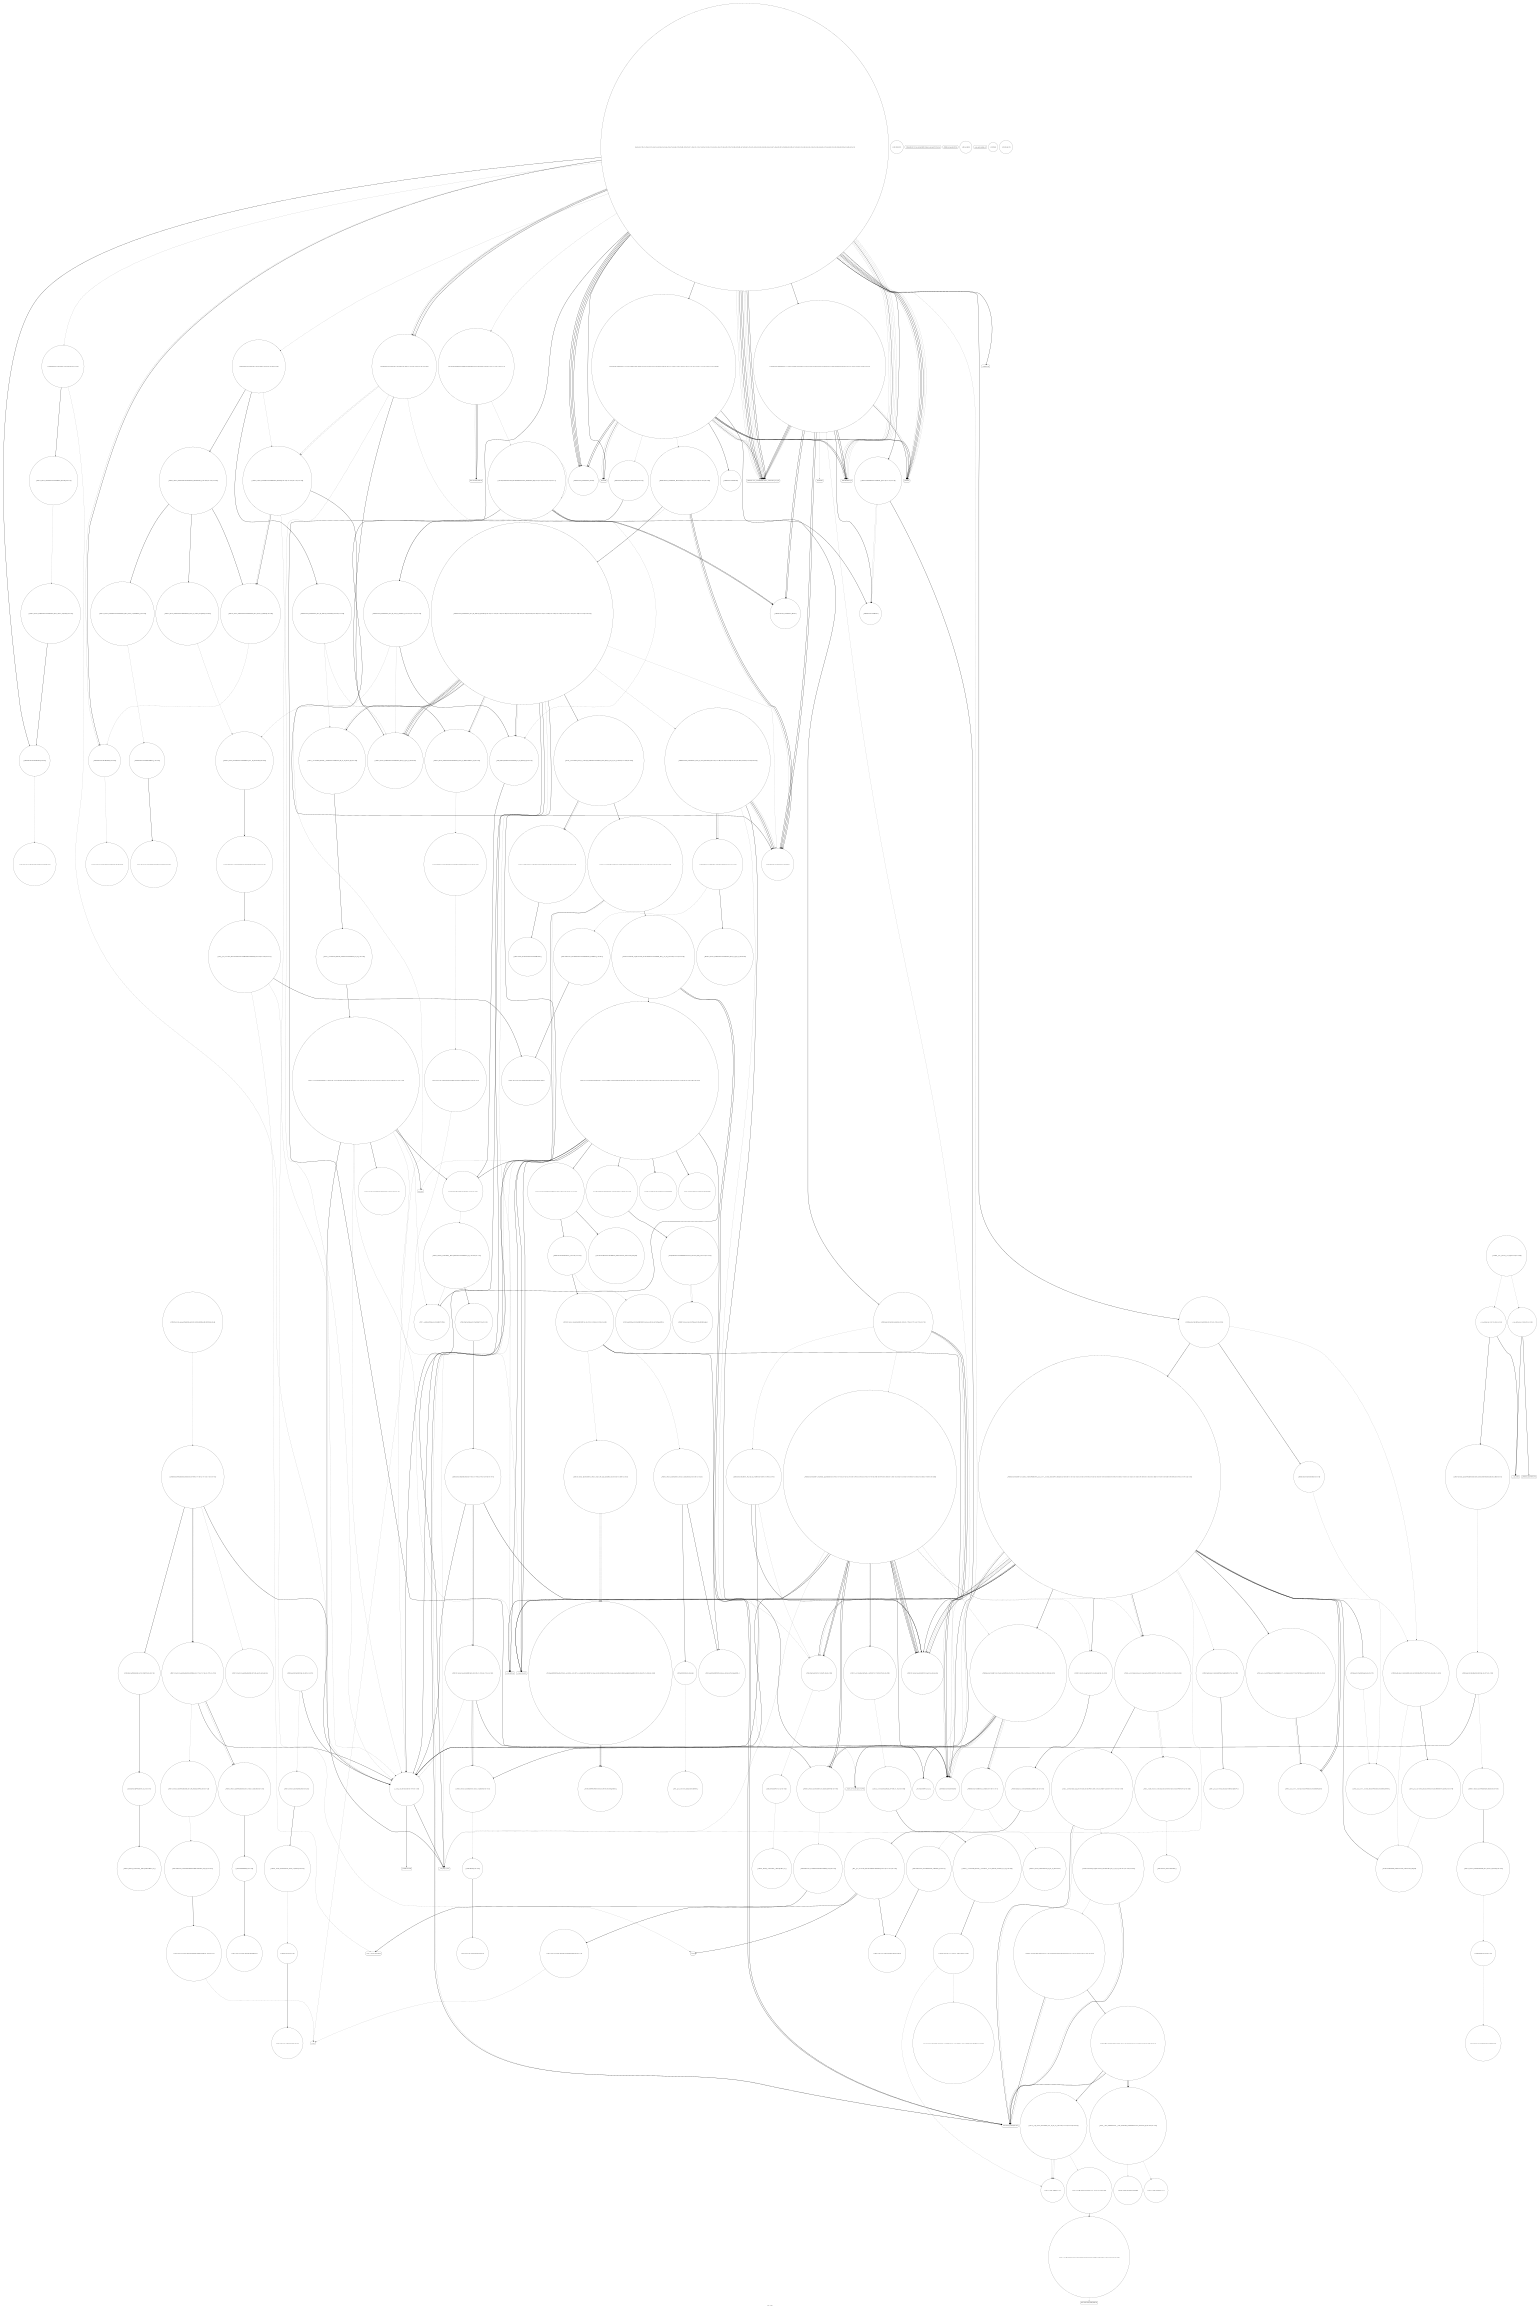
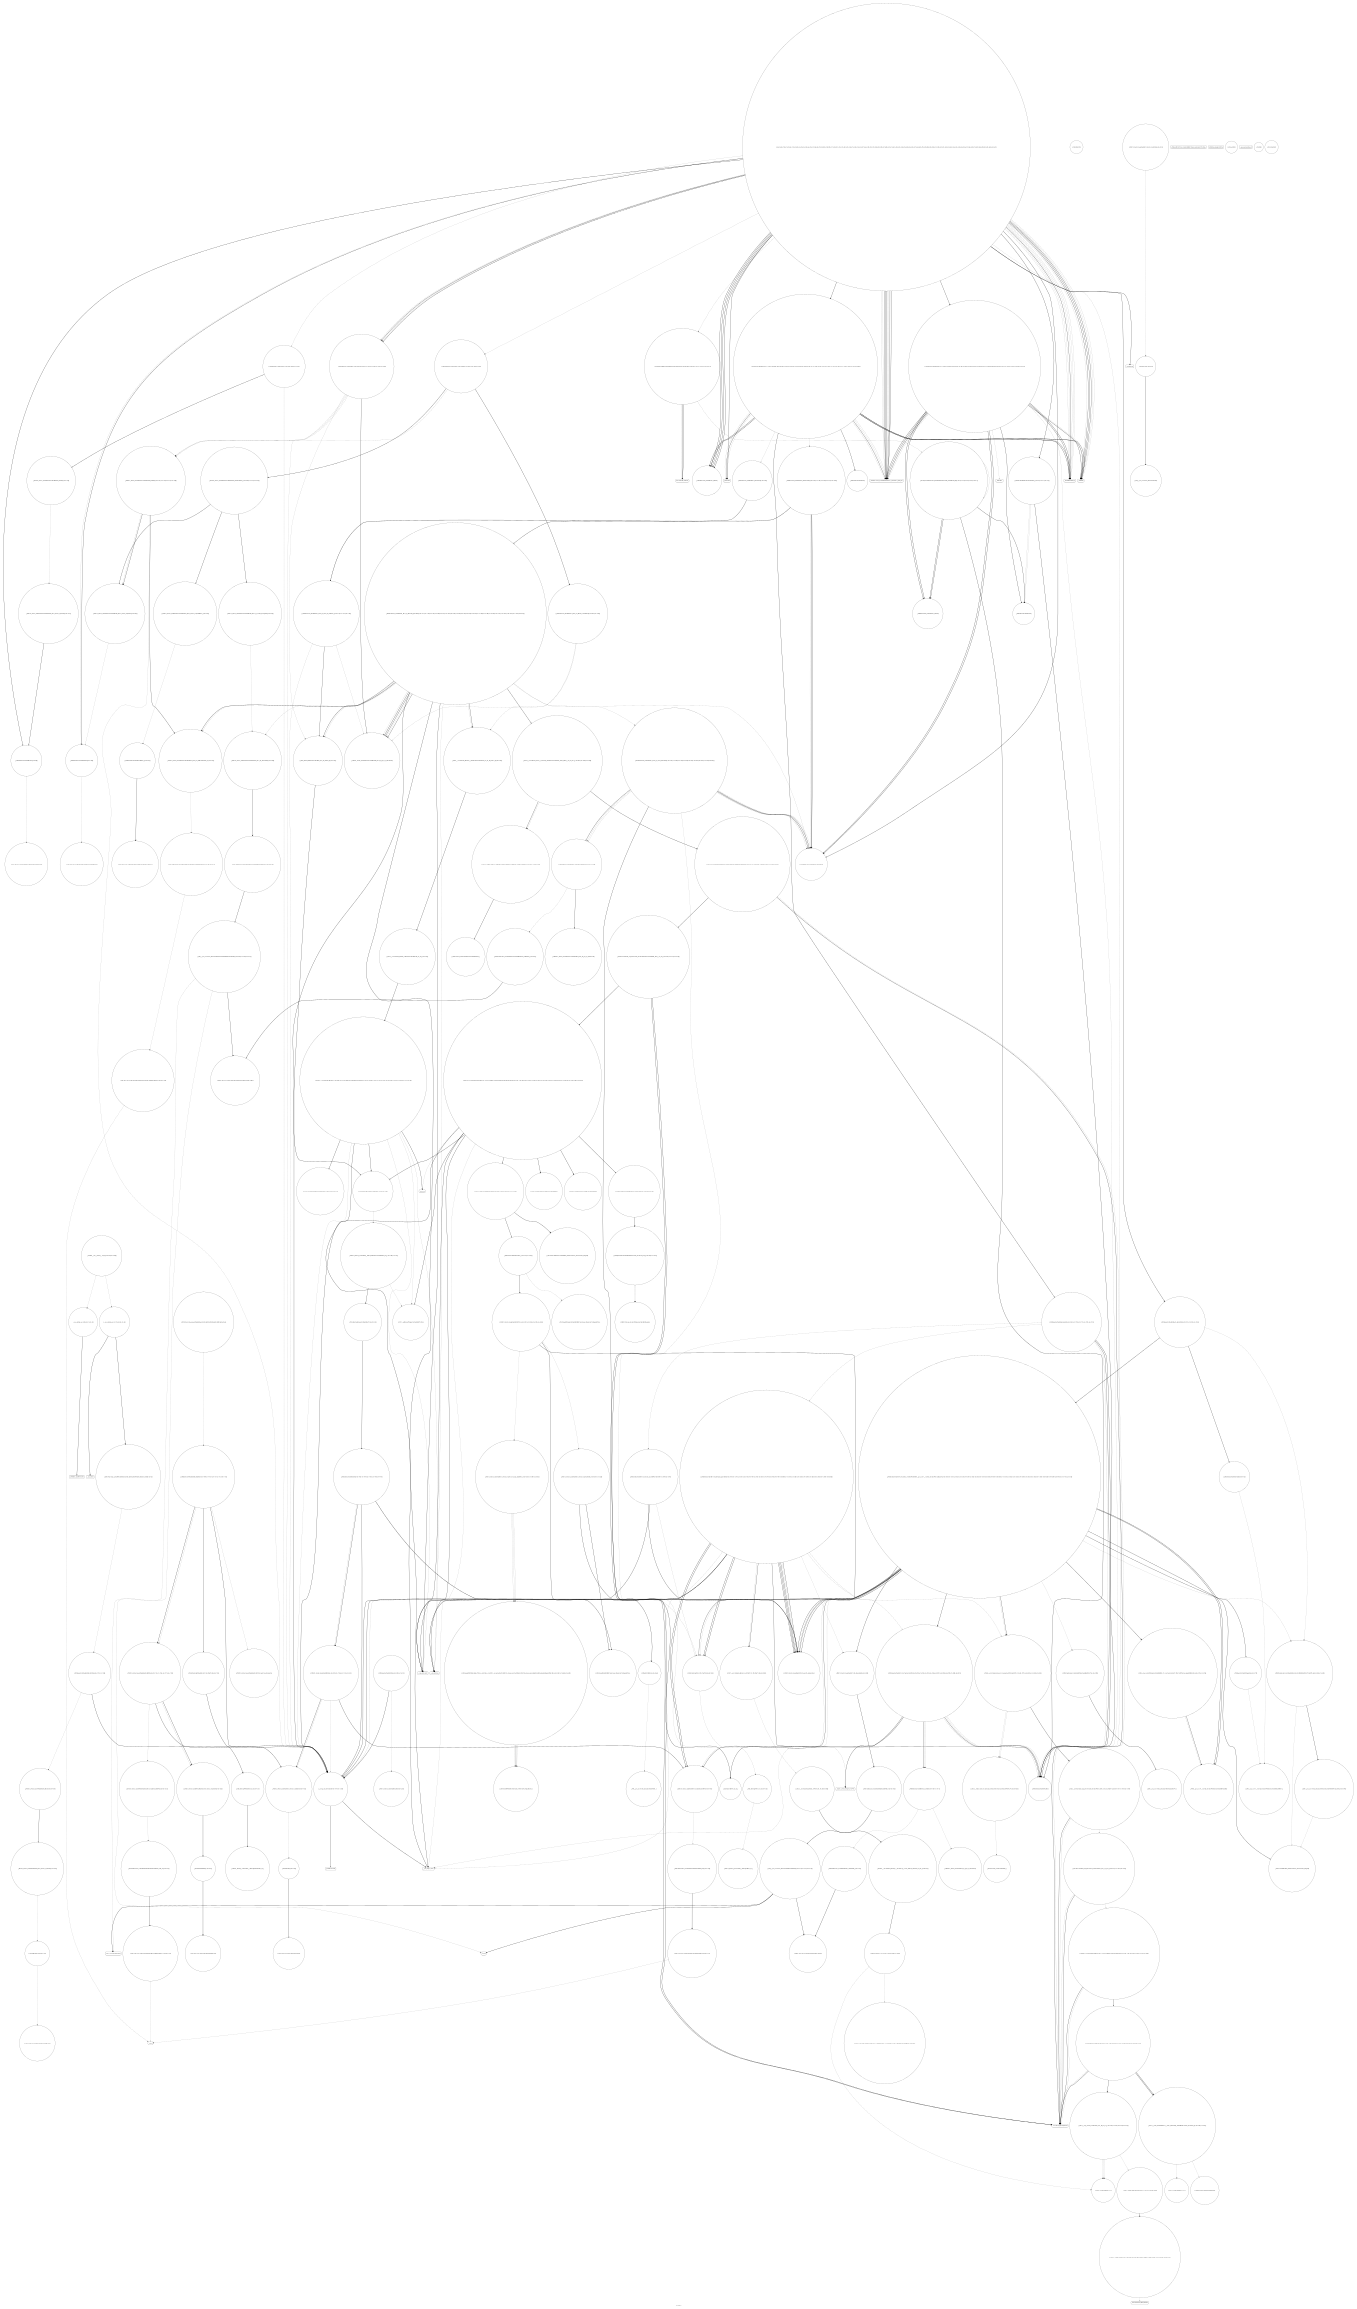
(1518, 1405) -> none
(292, 1826) -> none
